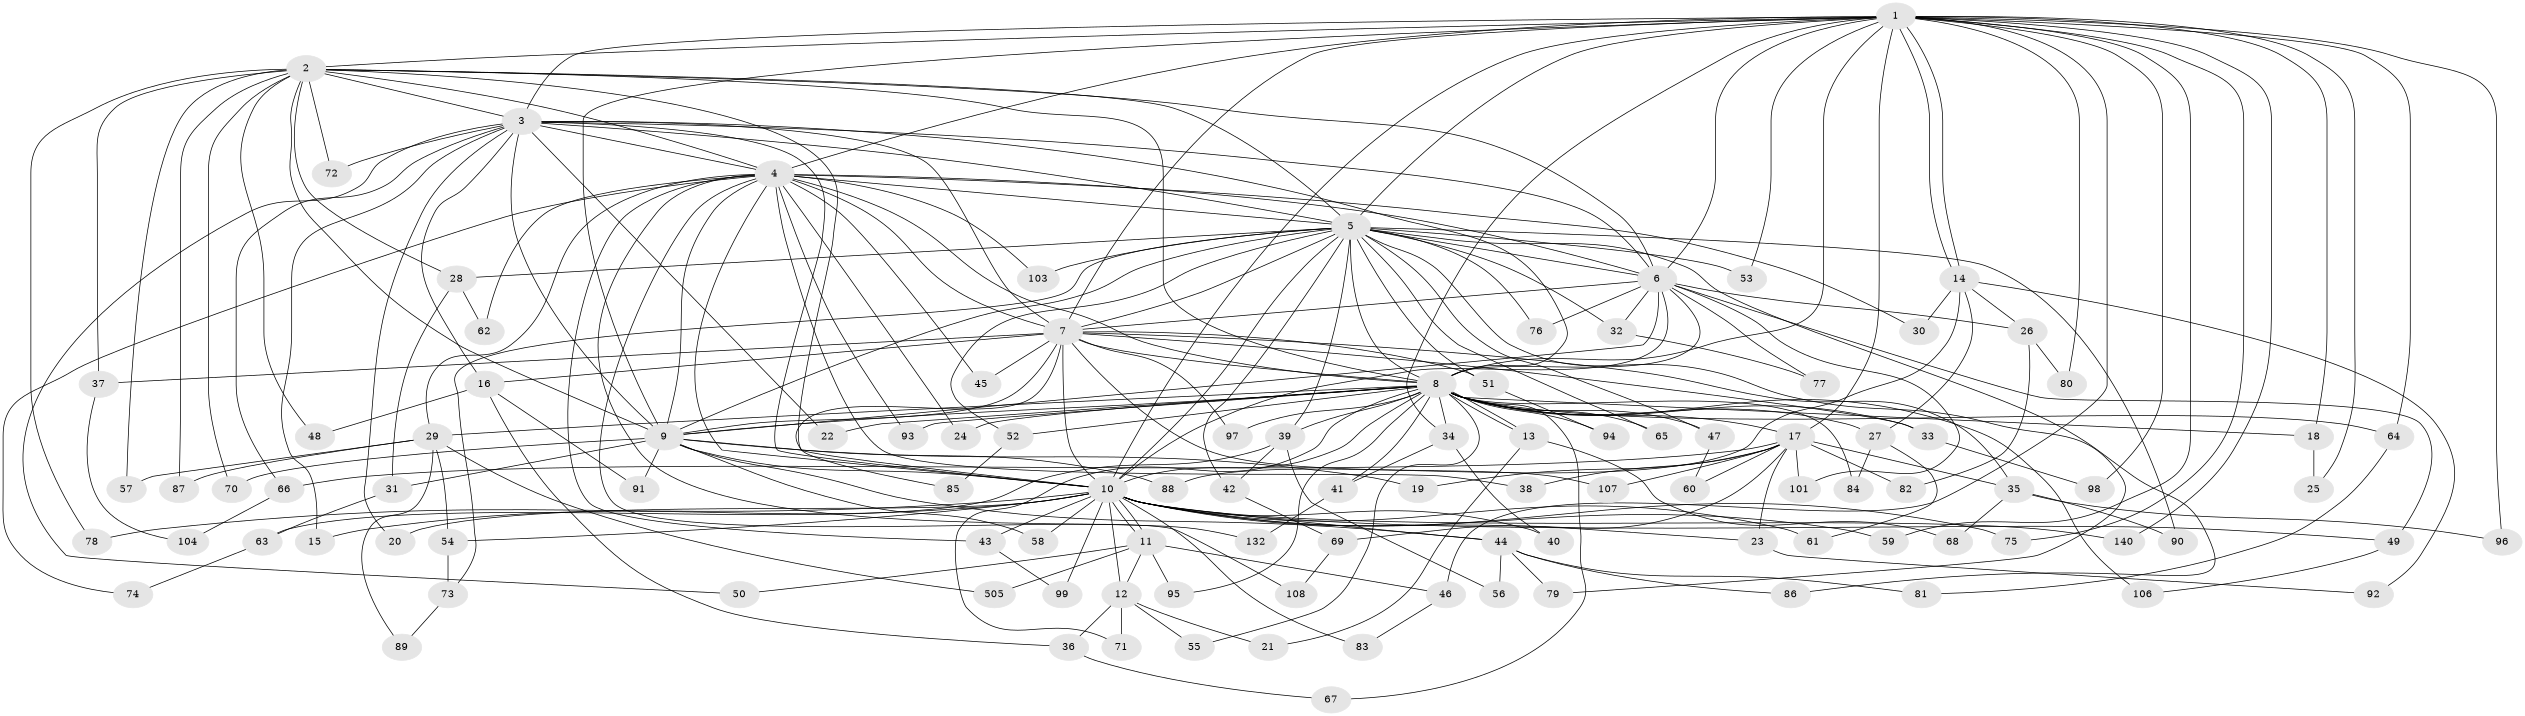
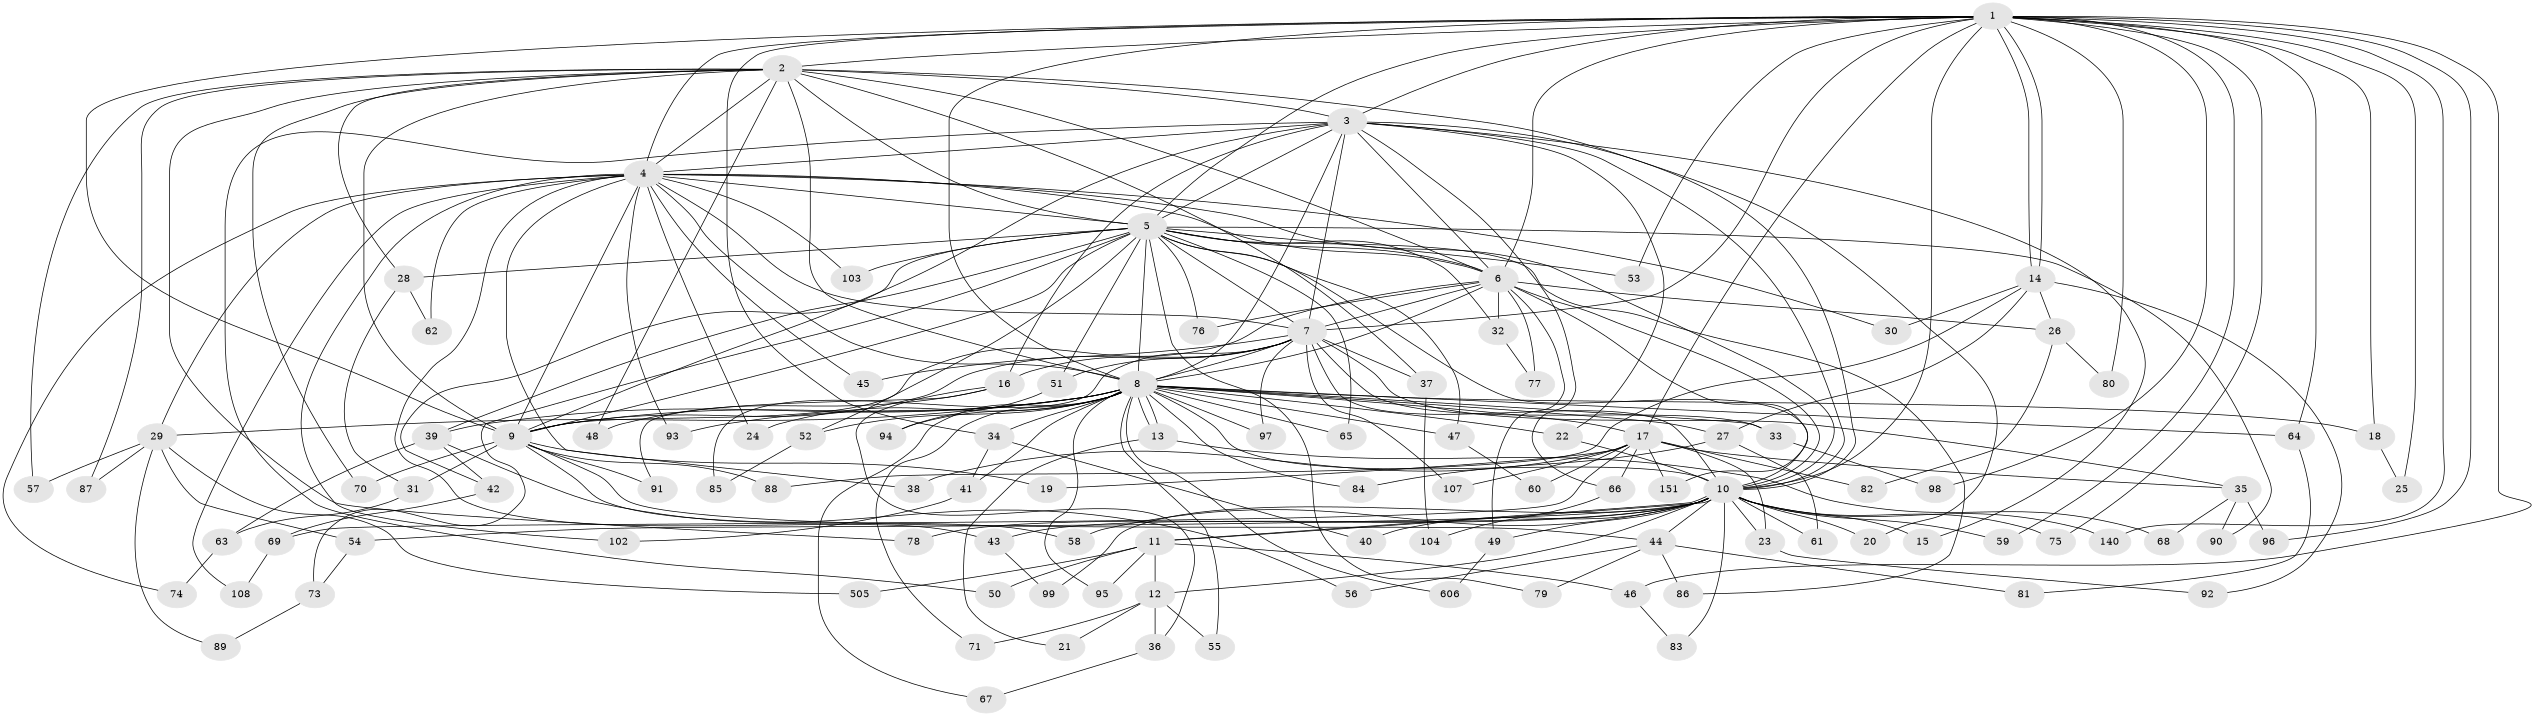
(332, 174) -> none
(883, 471) -> (1645, 459)
(1800, 489) -> (1669, 489)
(1256, 542) -> (619, 542)
(2143, 595) -> (1450, 595)
